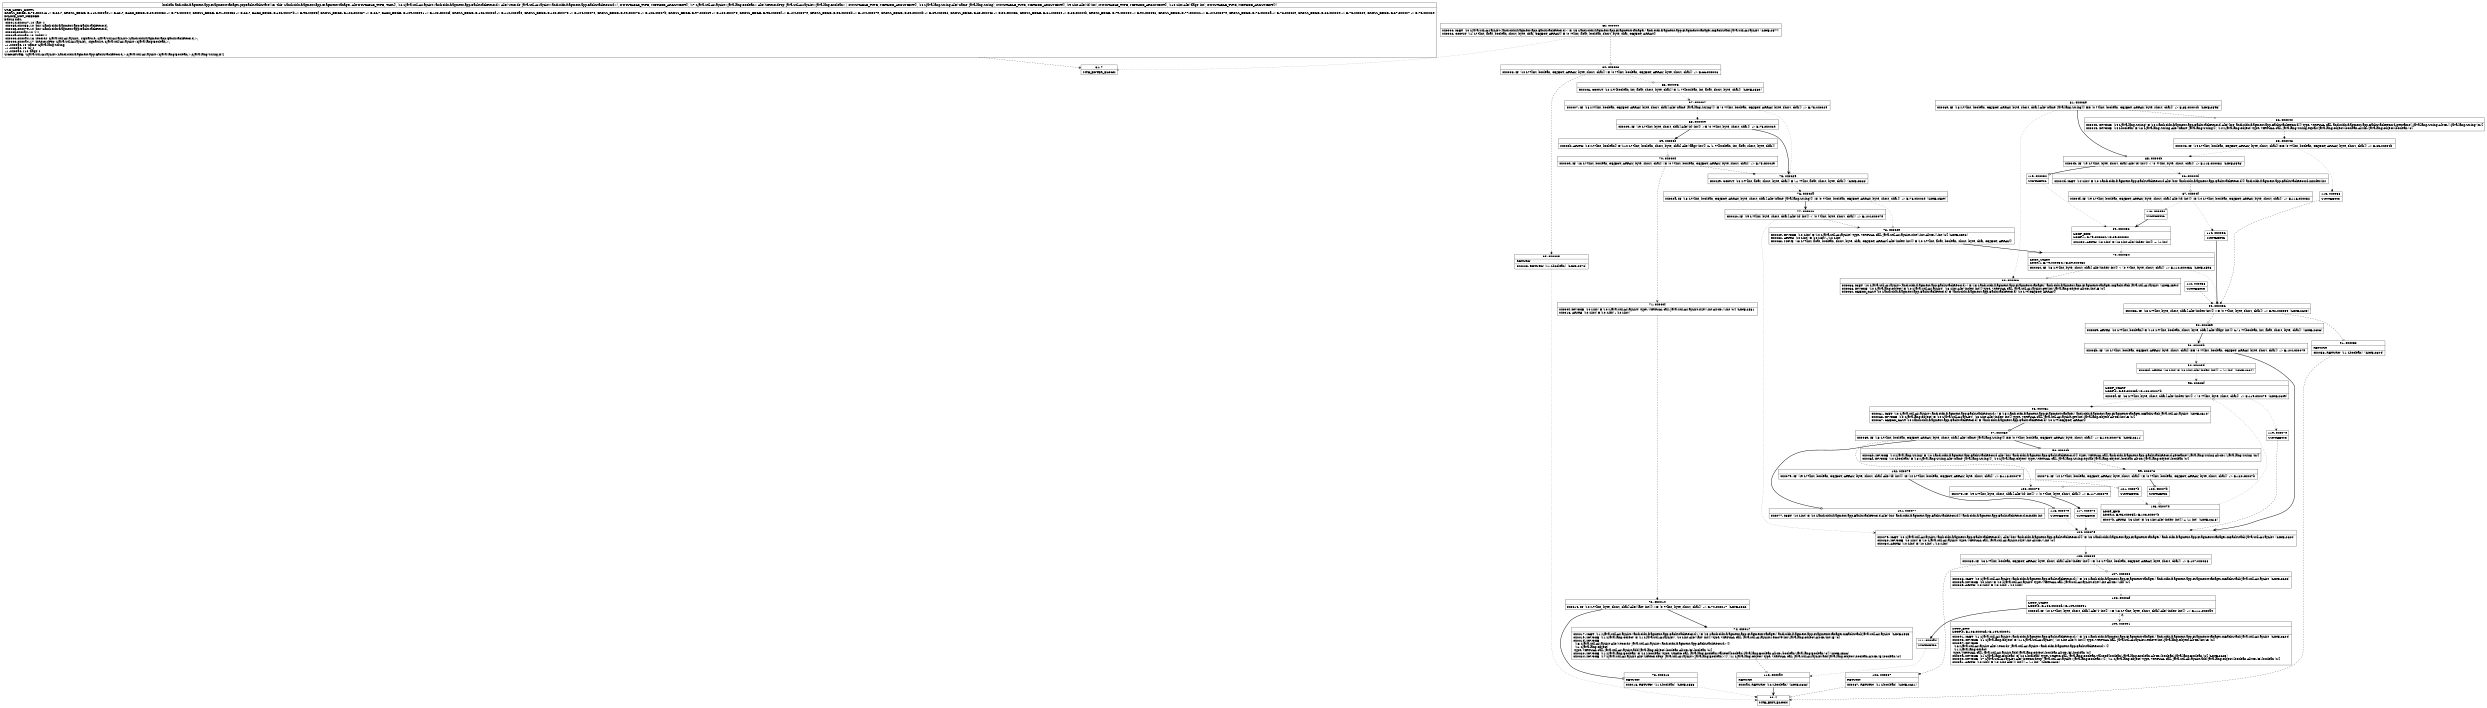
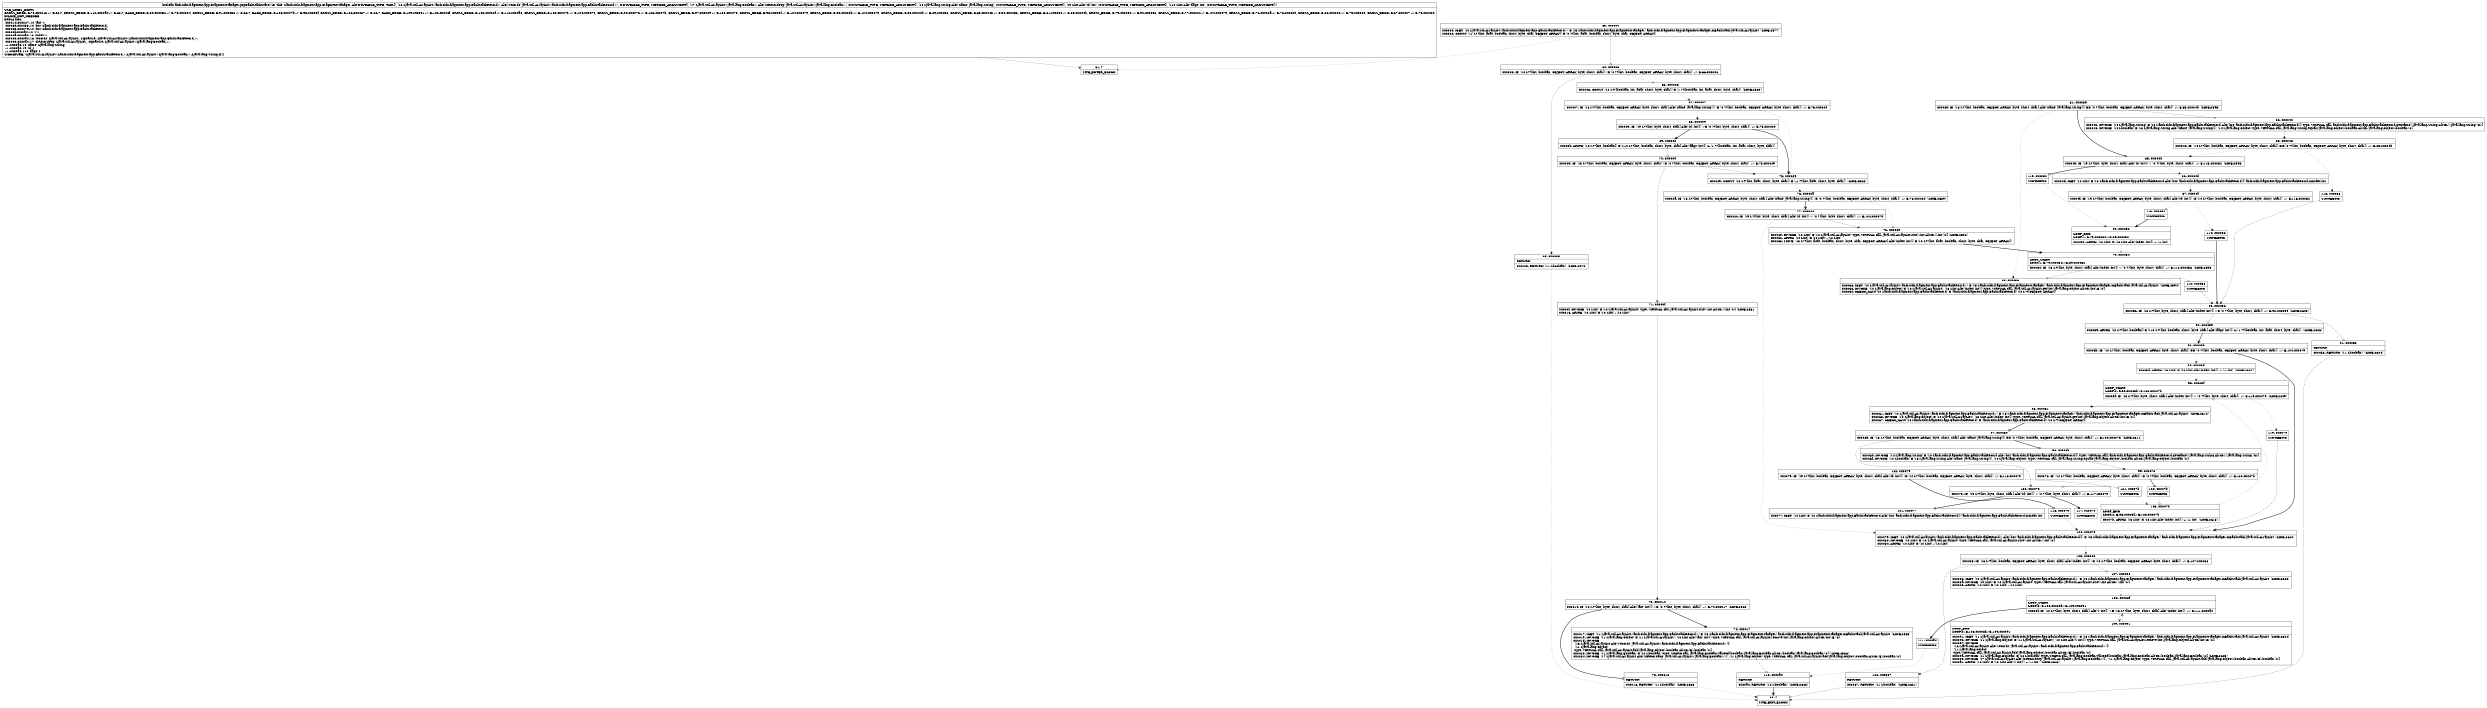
(2190, 187) -> (2190, 187)
(2211, 281) -> (2174, 275)
(1807, 451) -> (1969, 502)
(2086, 523) -> none
